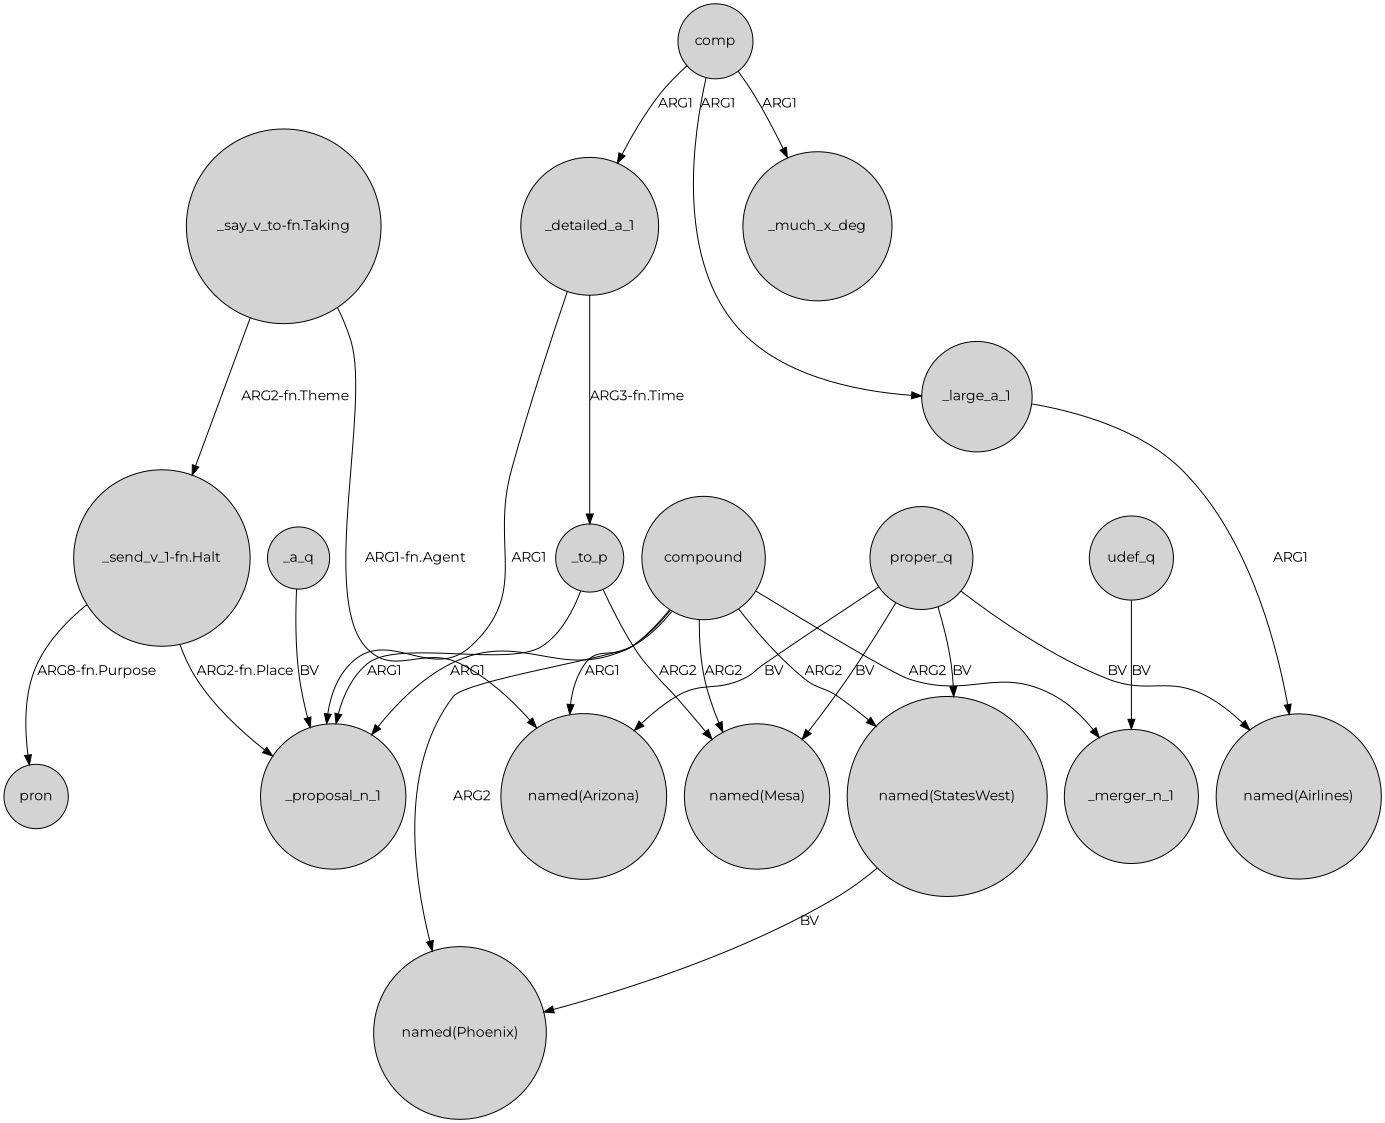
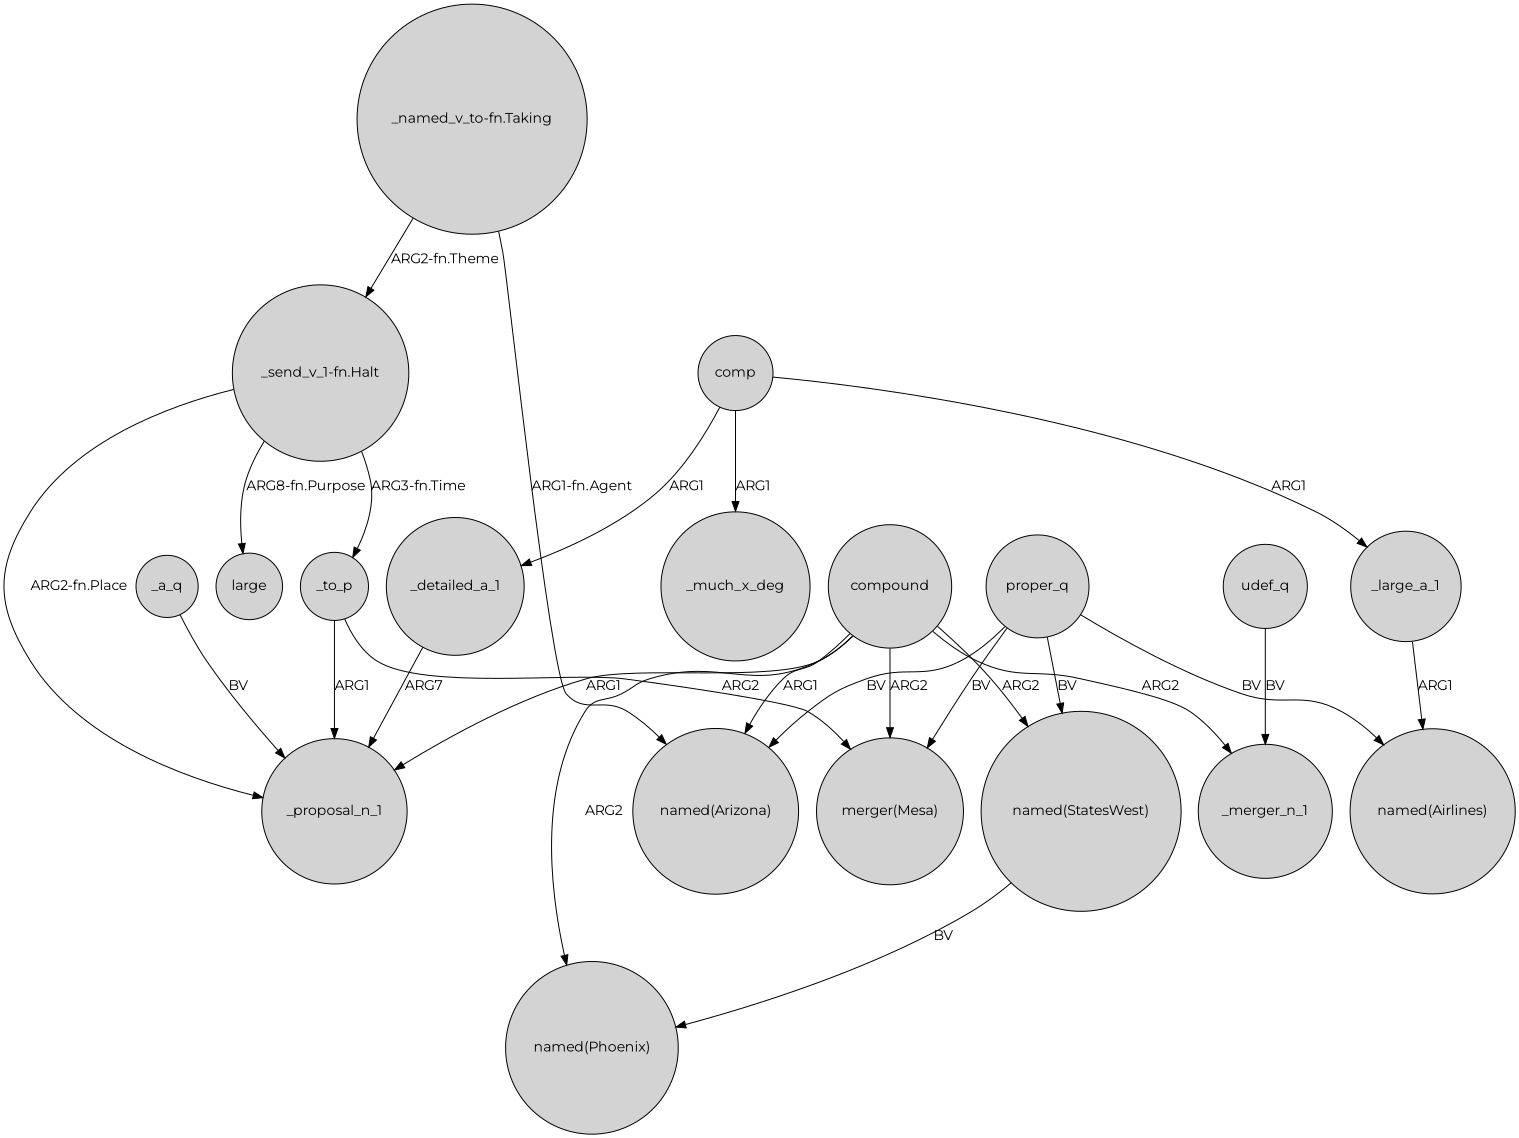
(284, 226) -> (472, 119)
(590, 404) -> (371, 500)
(529, 558) -> (424, 686)
(36, 796) -> (249, 586)
(757, 796) -> (890, 811)
